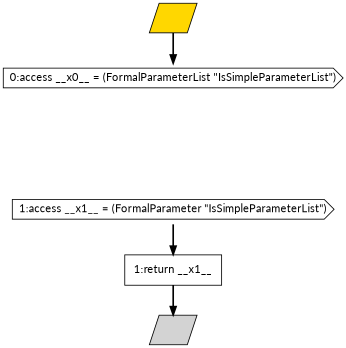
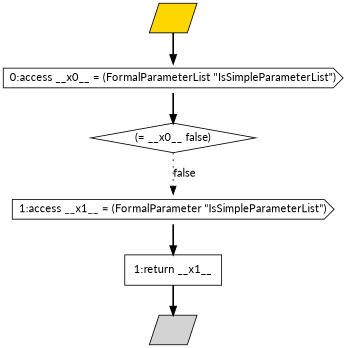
none -> (173, 138)
